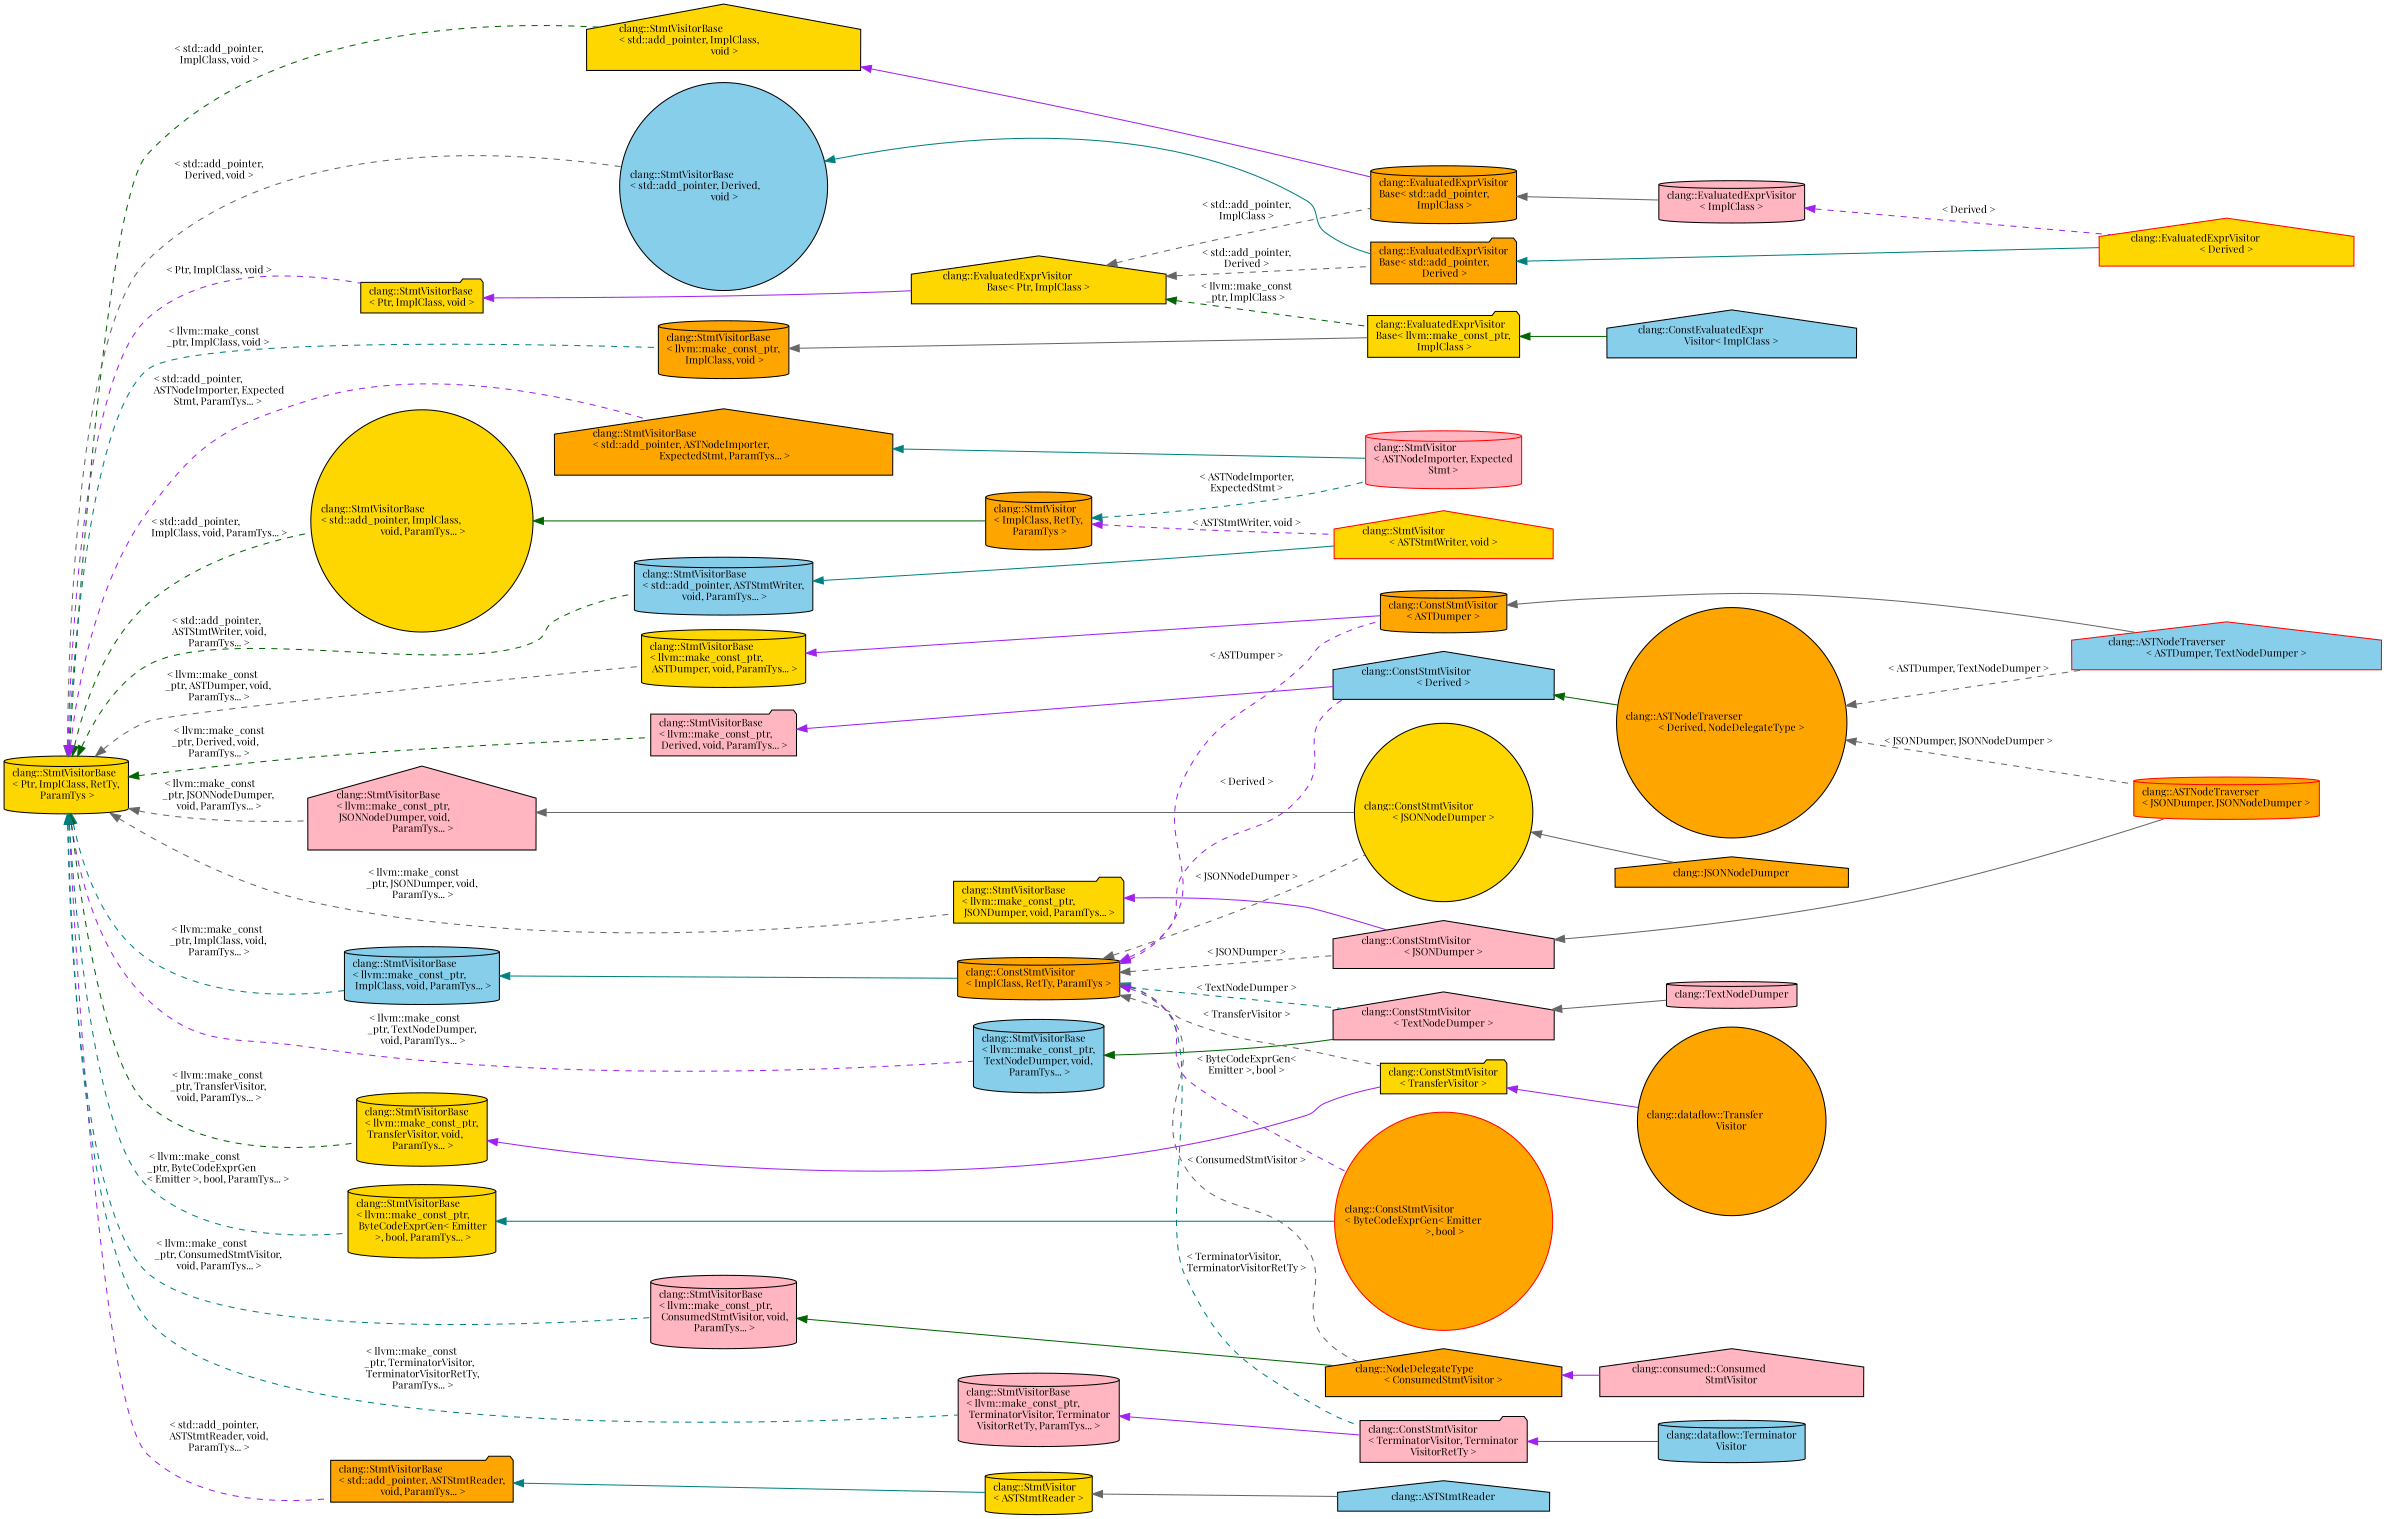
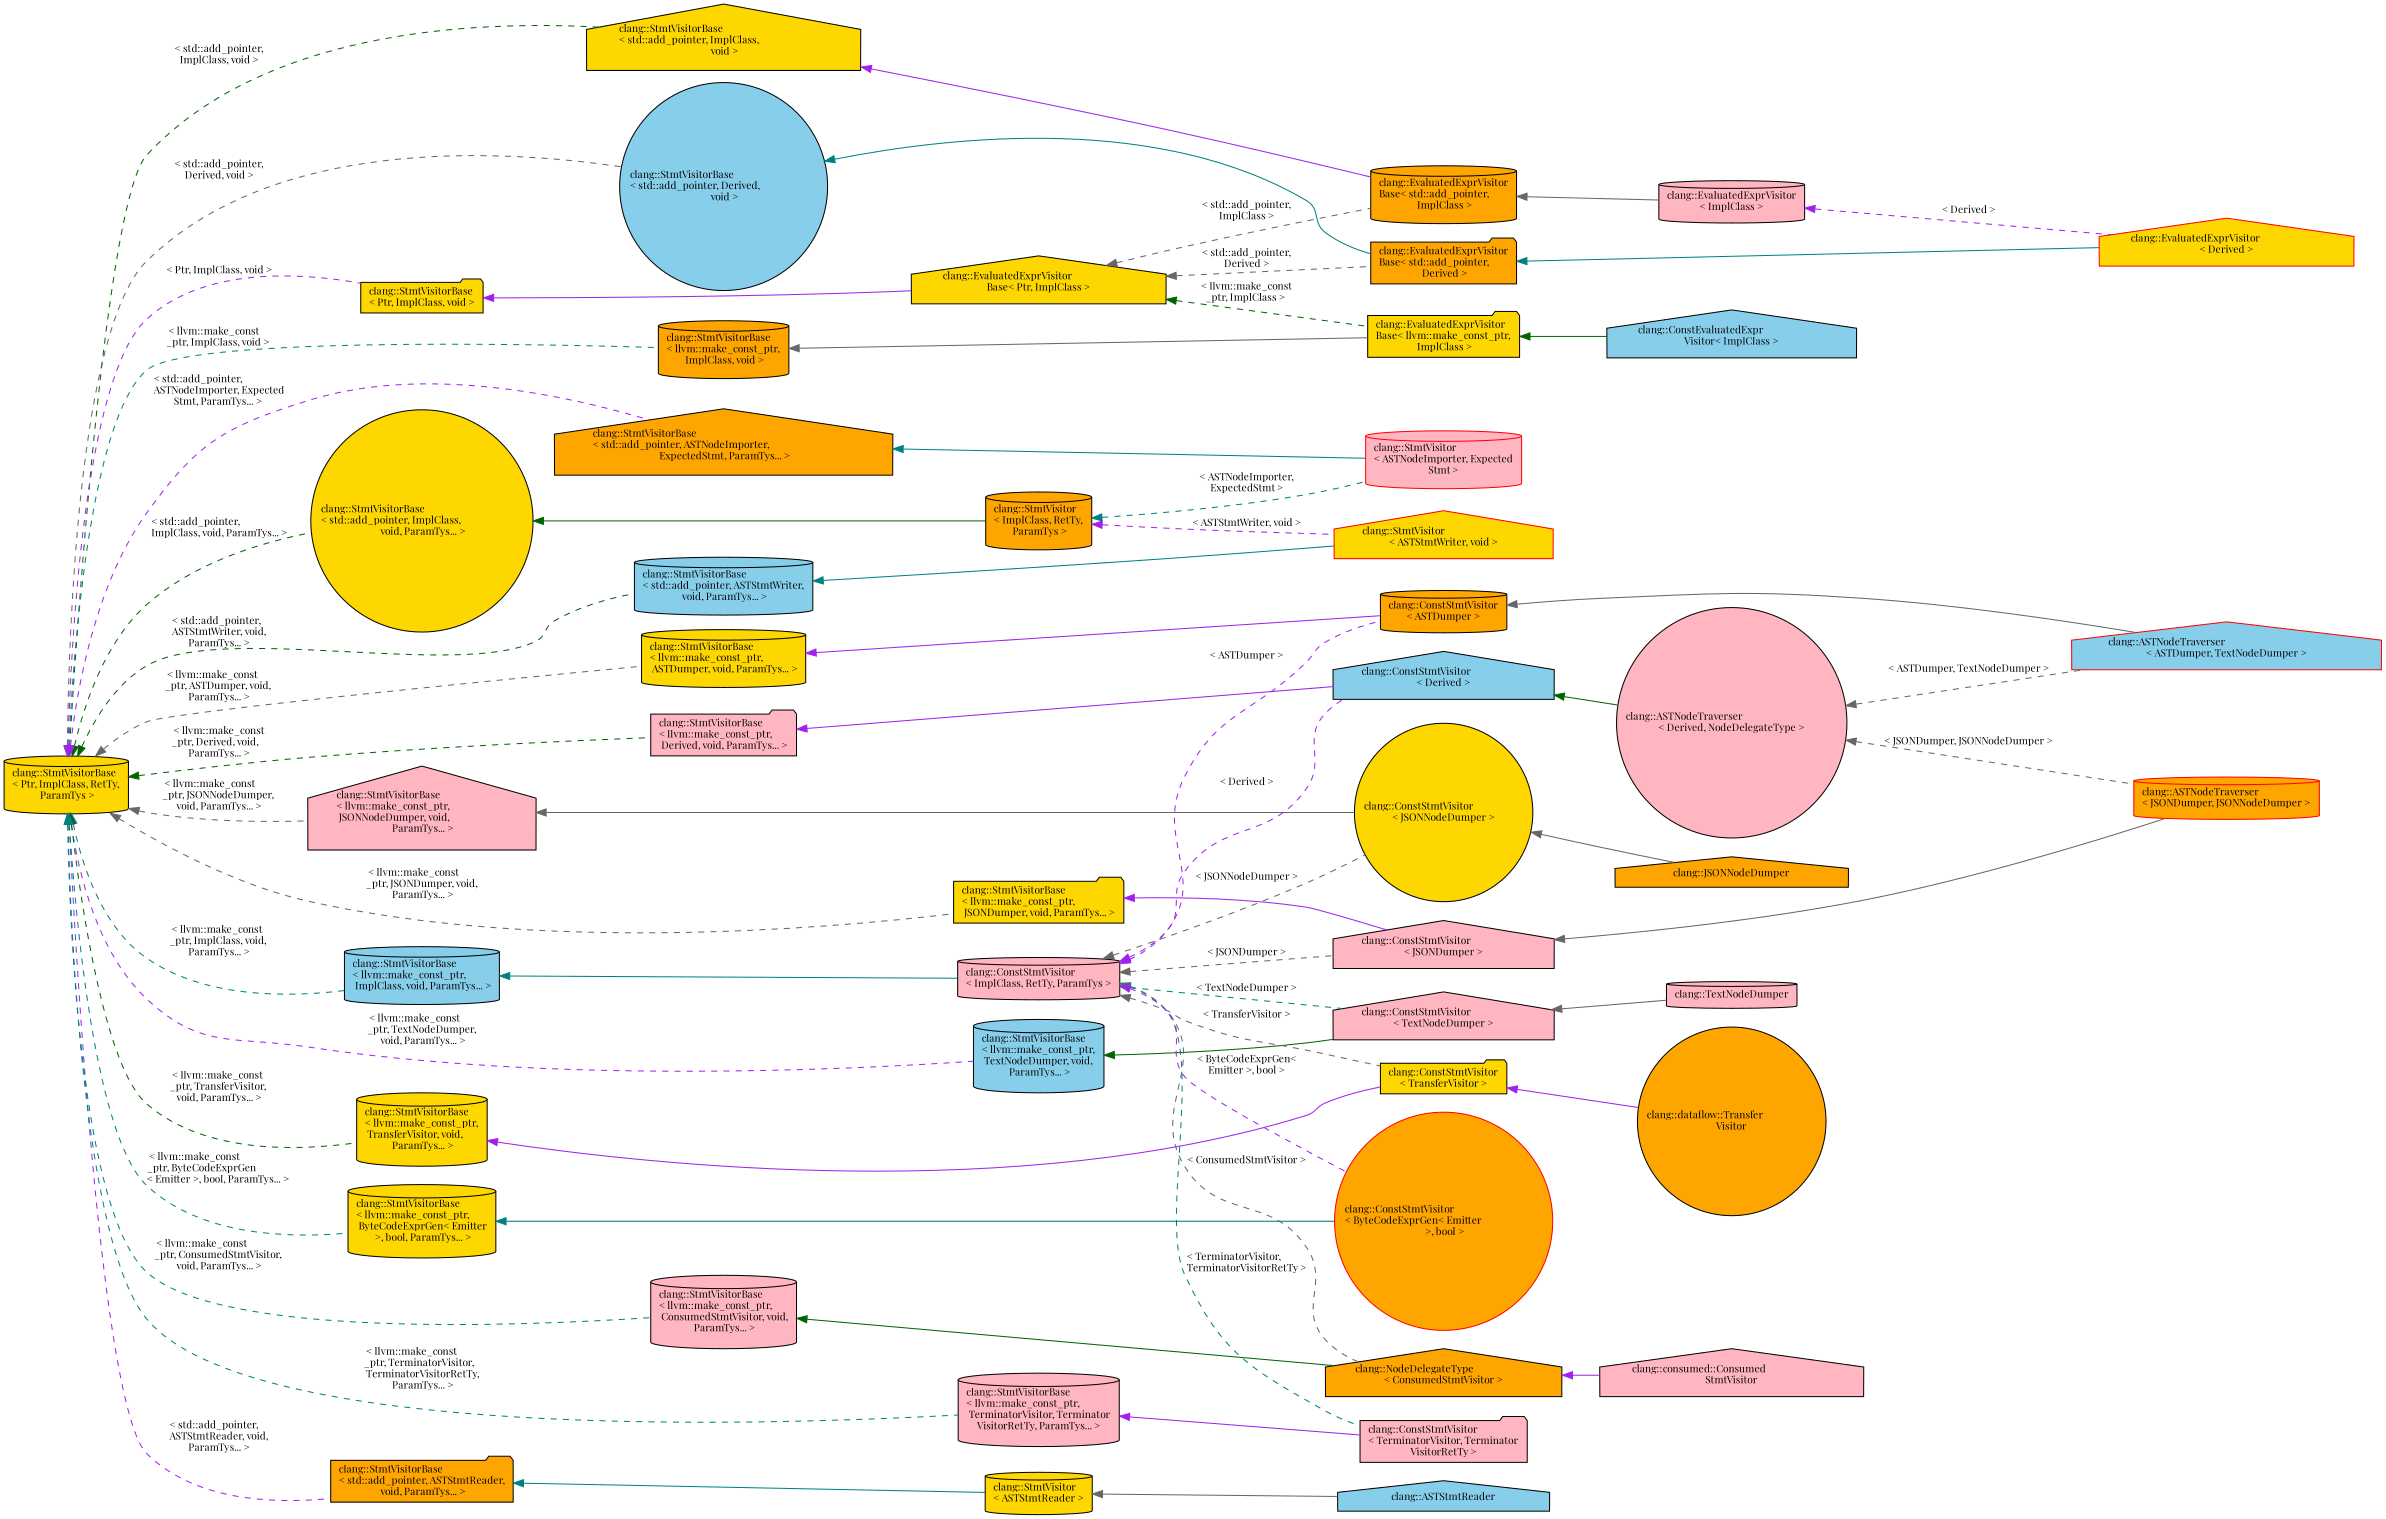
(1732, 723) -> (1732, 723)
(1039, 979) -> (1039, 979)
(1732, 1441) -> none
